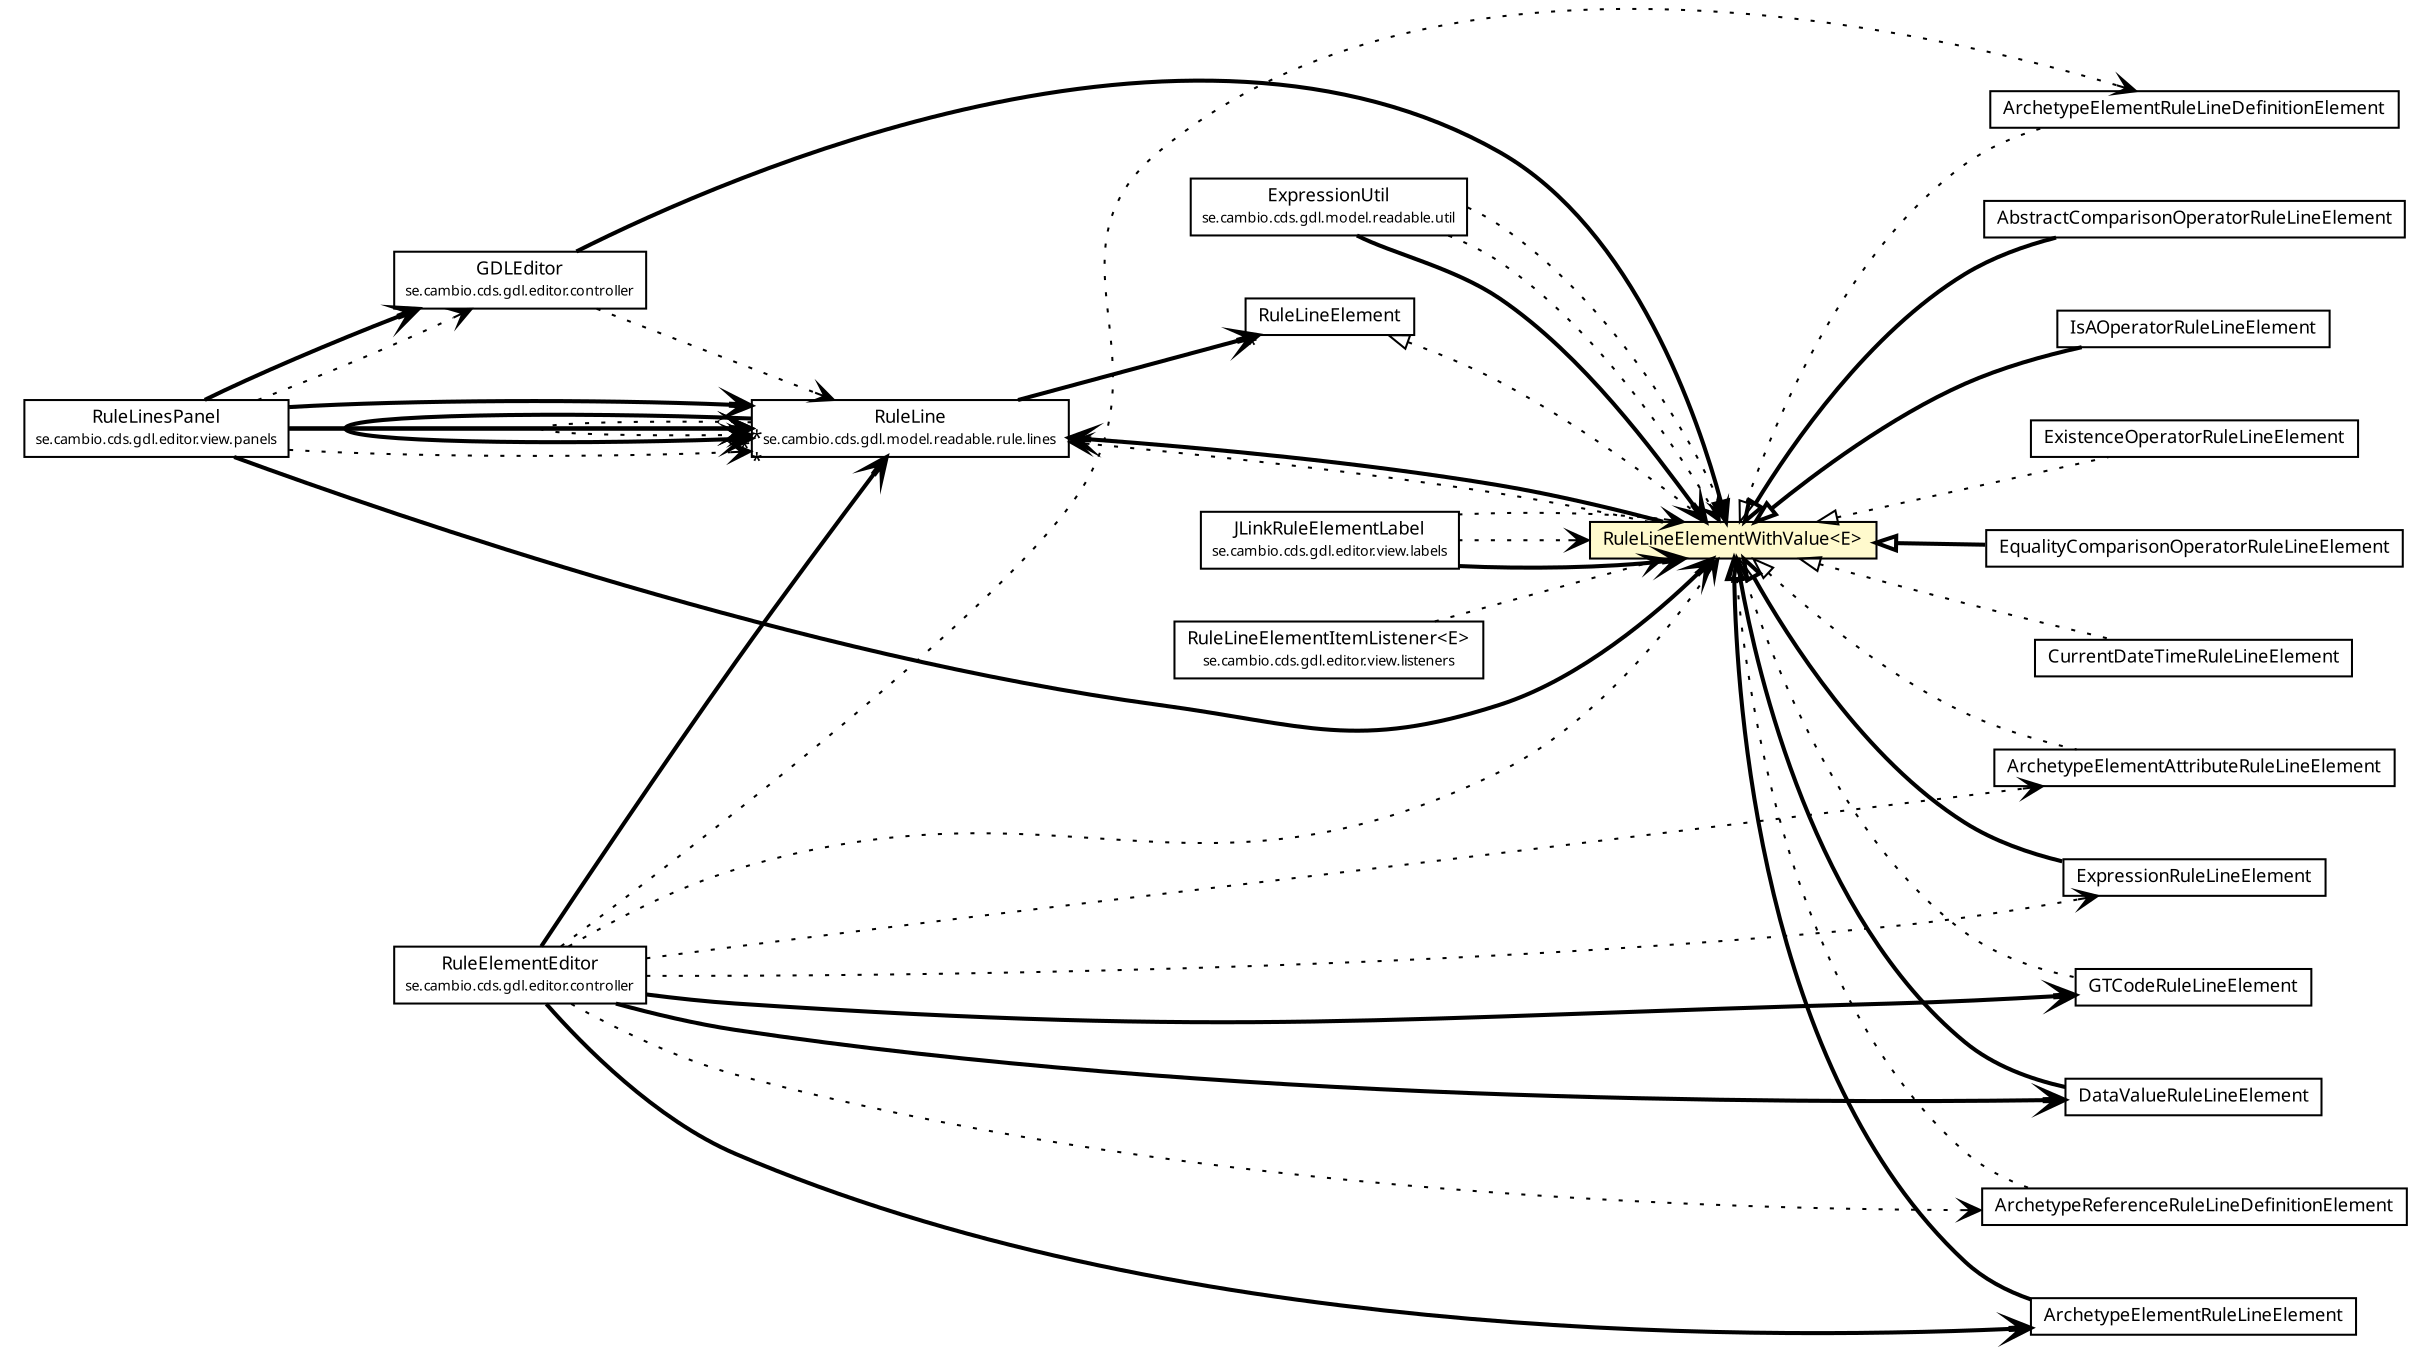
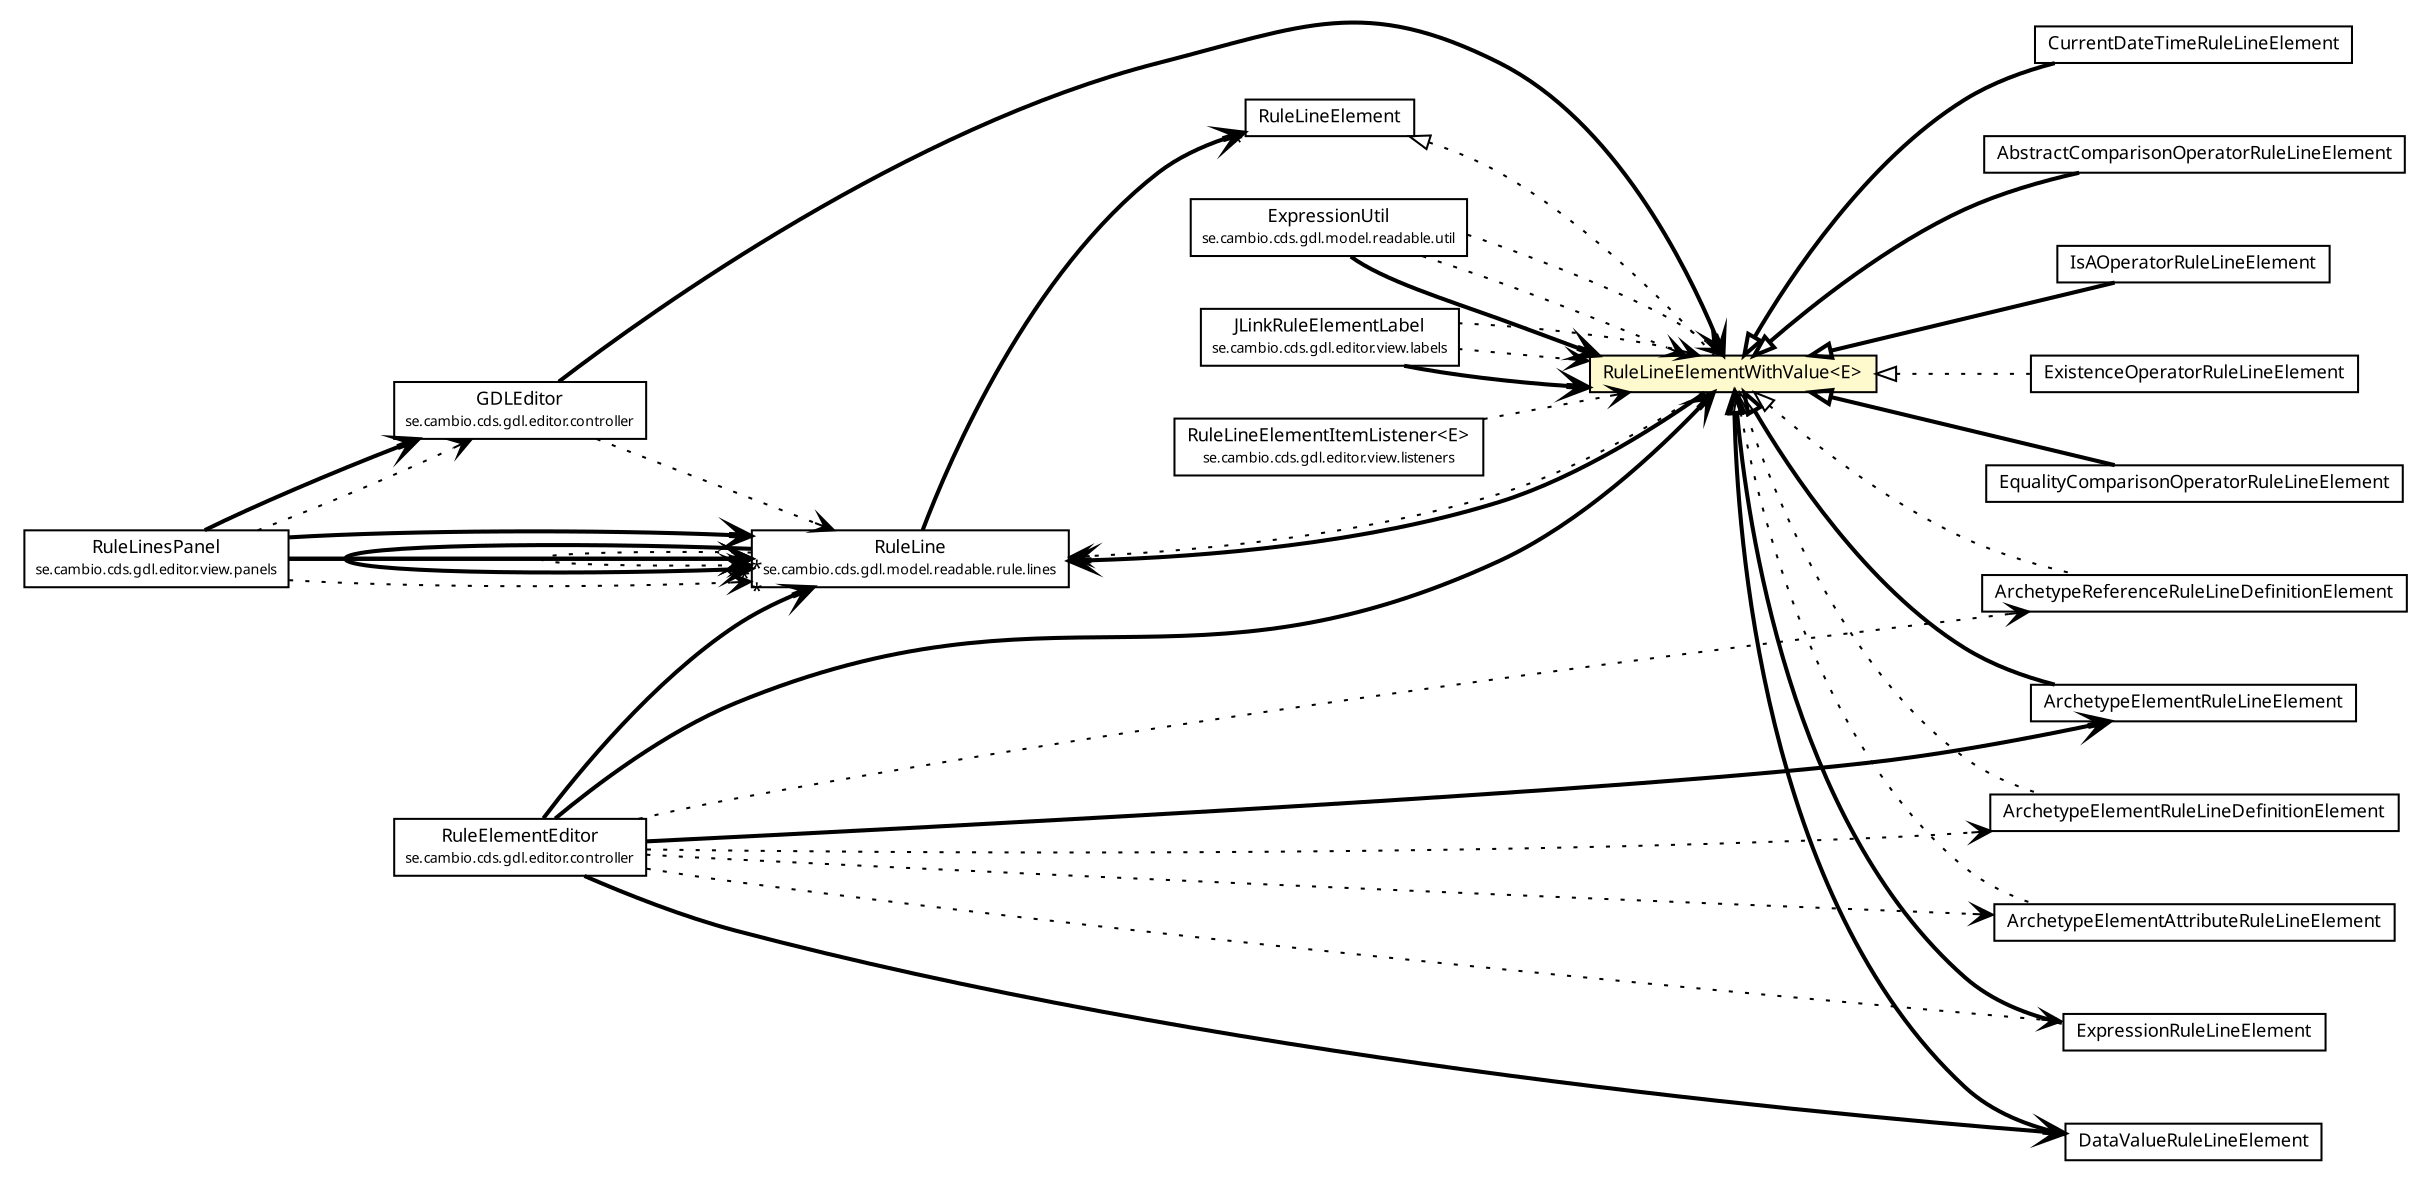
(1241, 82) -> (1170, 60)
(1966, 604) -> (1879, 171)
(975, 673) -> none
(1173, 842) -> (1138, 637)
(2193, 987) -> none
